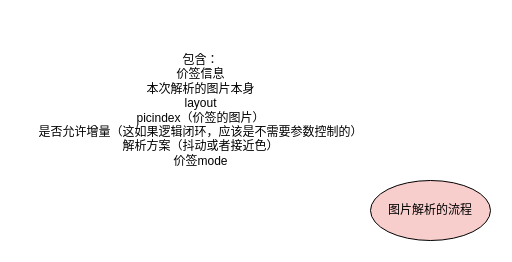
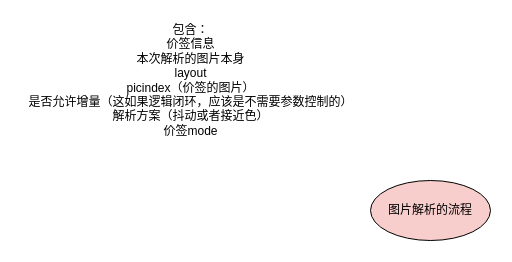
(201, 111) -> (191, 81)
